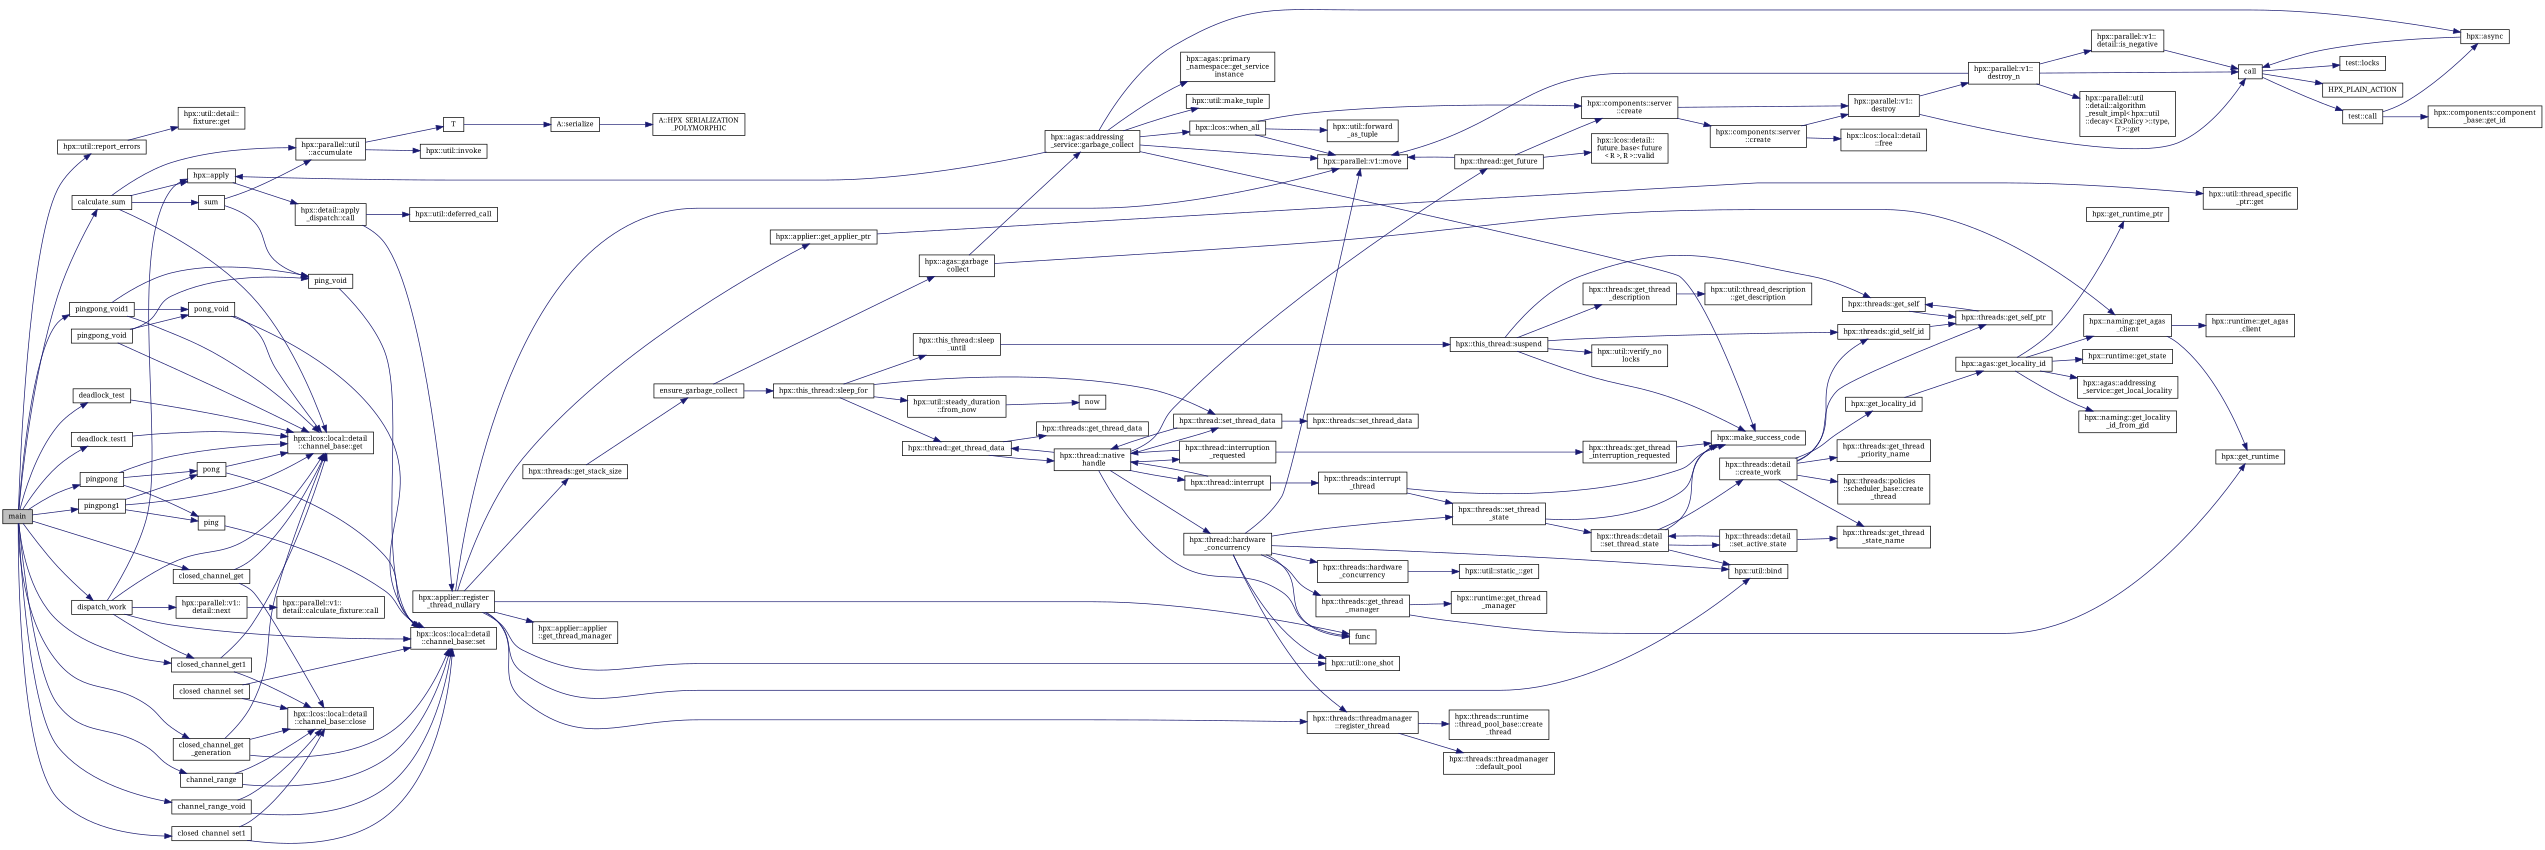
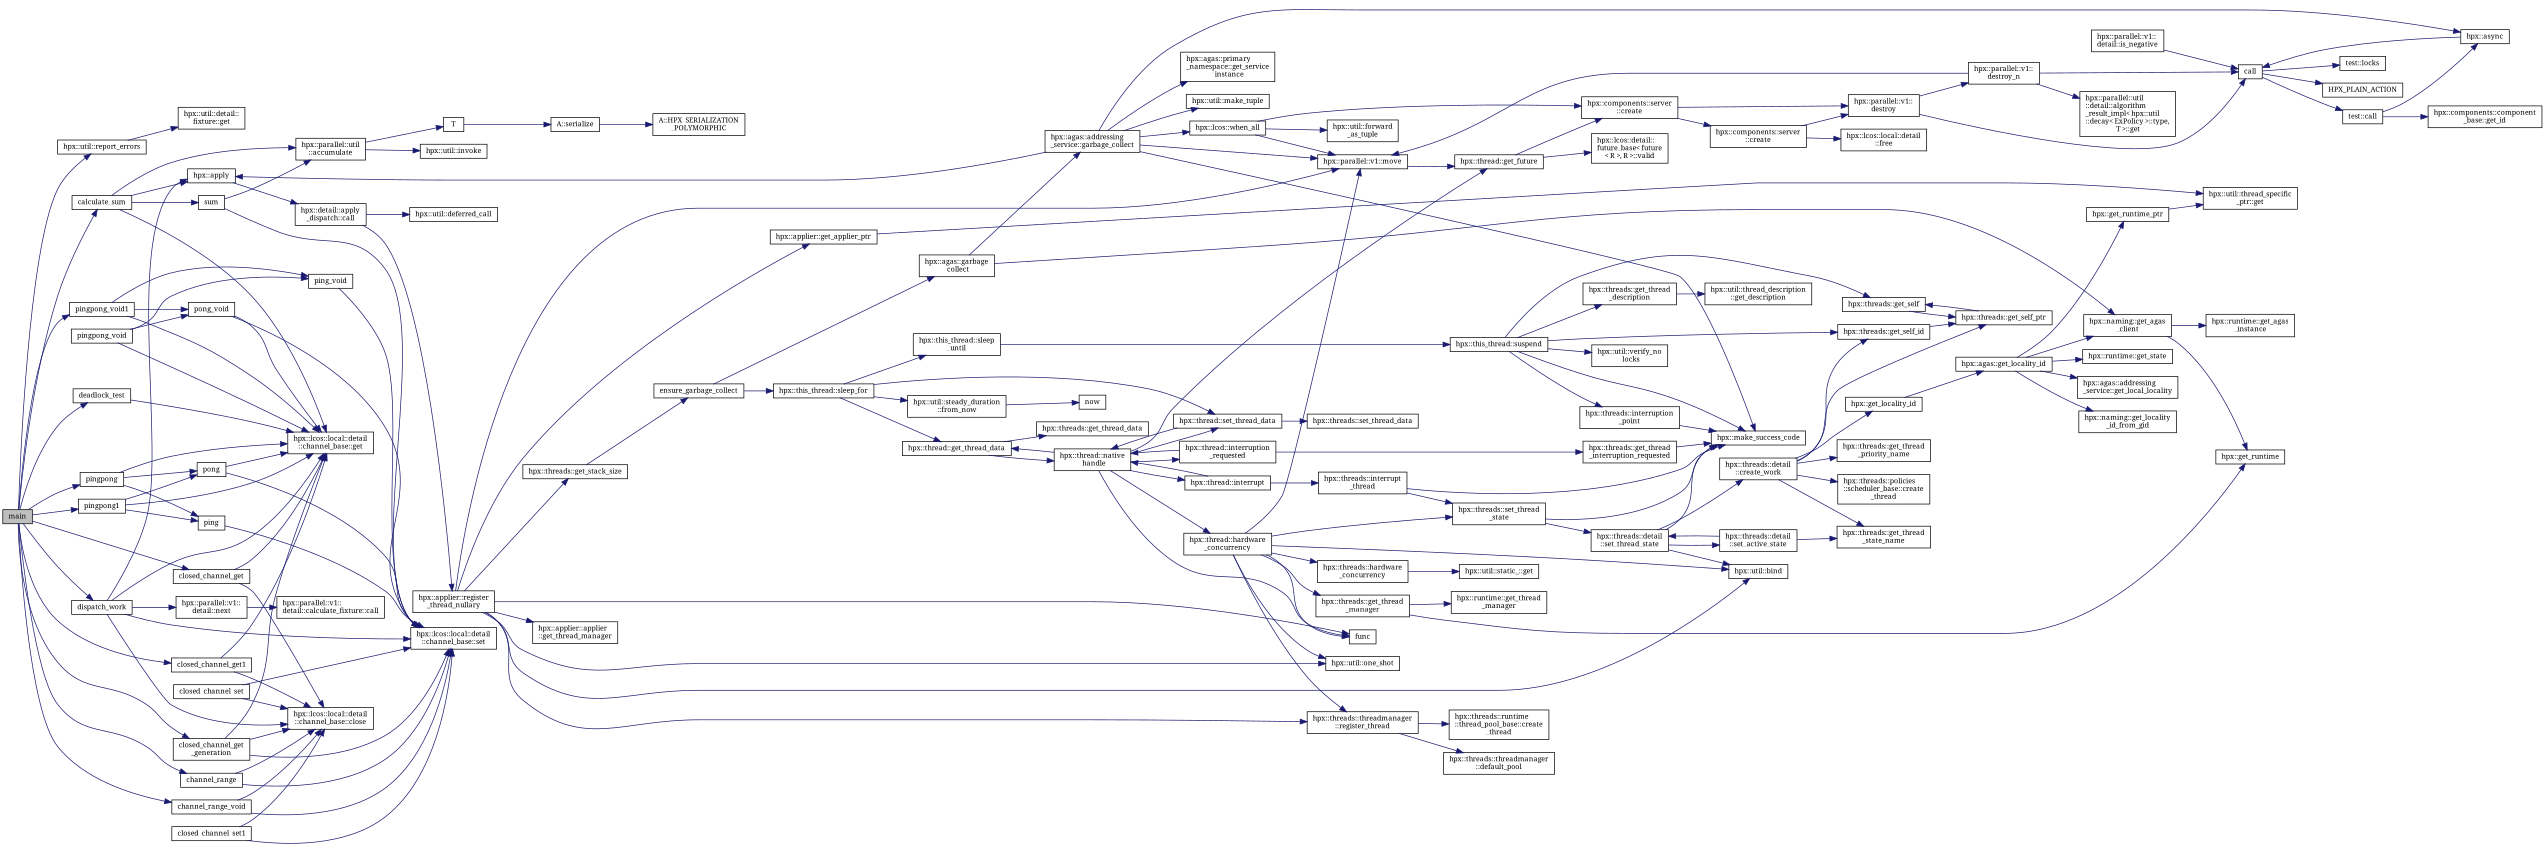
(2062, 58) -> none
(1435, 157) -> (1428, 167)
none -> (2183, 207)
(264, 240) -> (402, 359)
(2250, 326) -> (2250, 326)
(1884, 332) -> (1884, 332)
none -> (1630, 418)
(102, 439) -> none
(149, 636) -> (172, 705)
(31, 721) -> none
